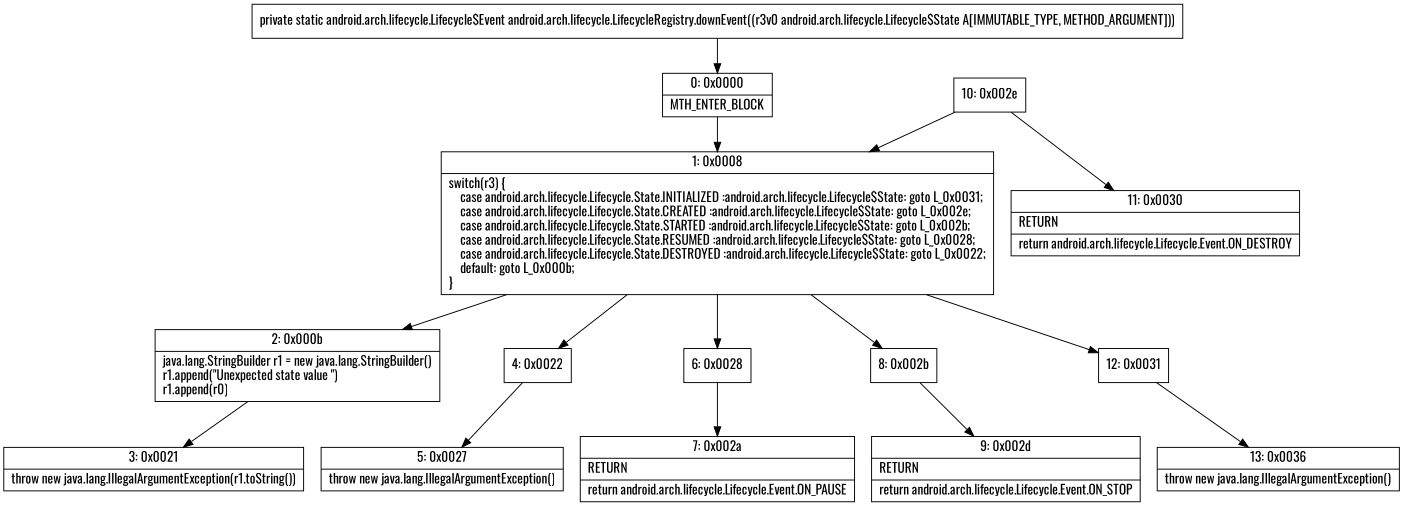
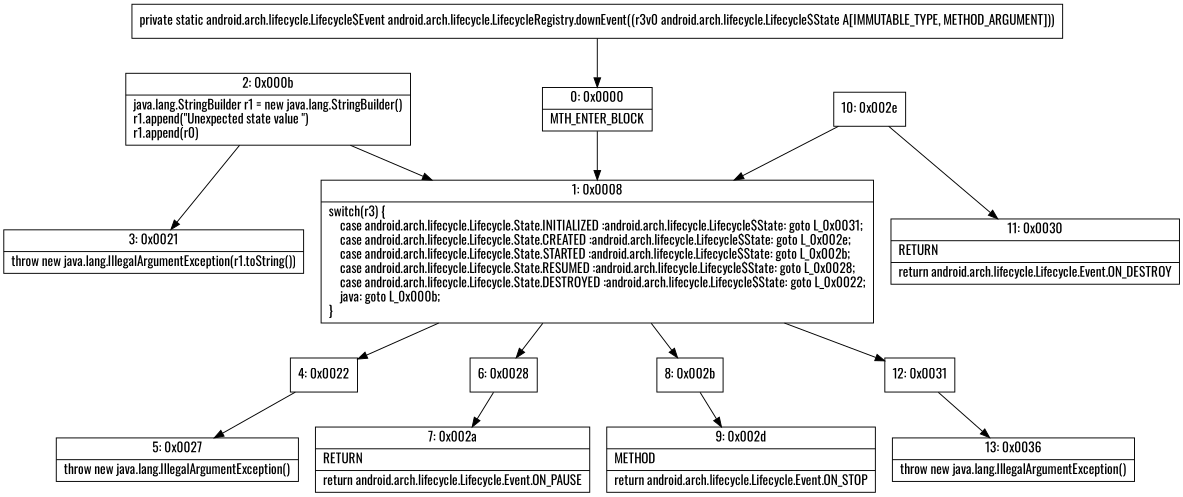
(512, 269) -> (384, 297)
(459, 311) -> (387, 161)
(899, 469) -> (635, 459)
